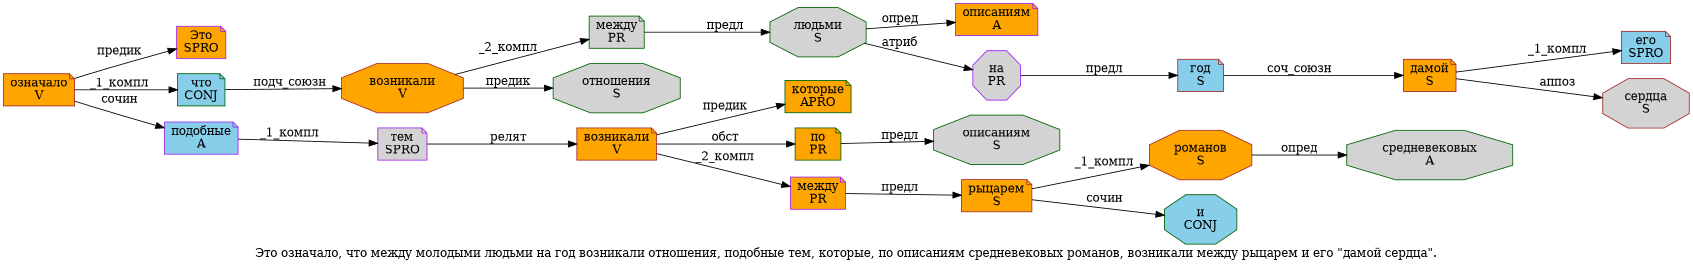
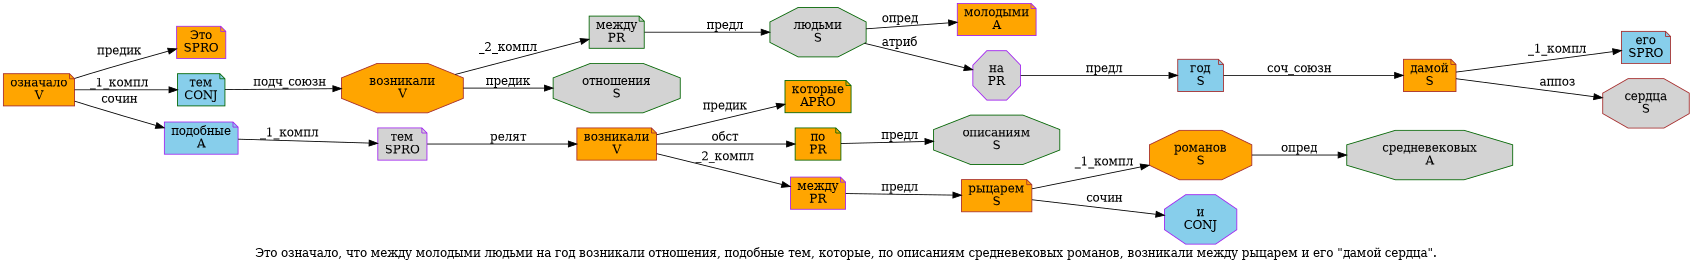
(997, 19) -> (997, 19)
(201, 90) -> (201, 90)
(1201, 219) -> (1201, 219)
